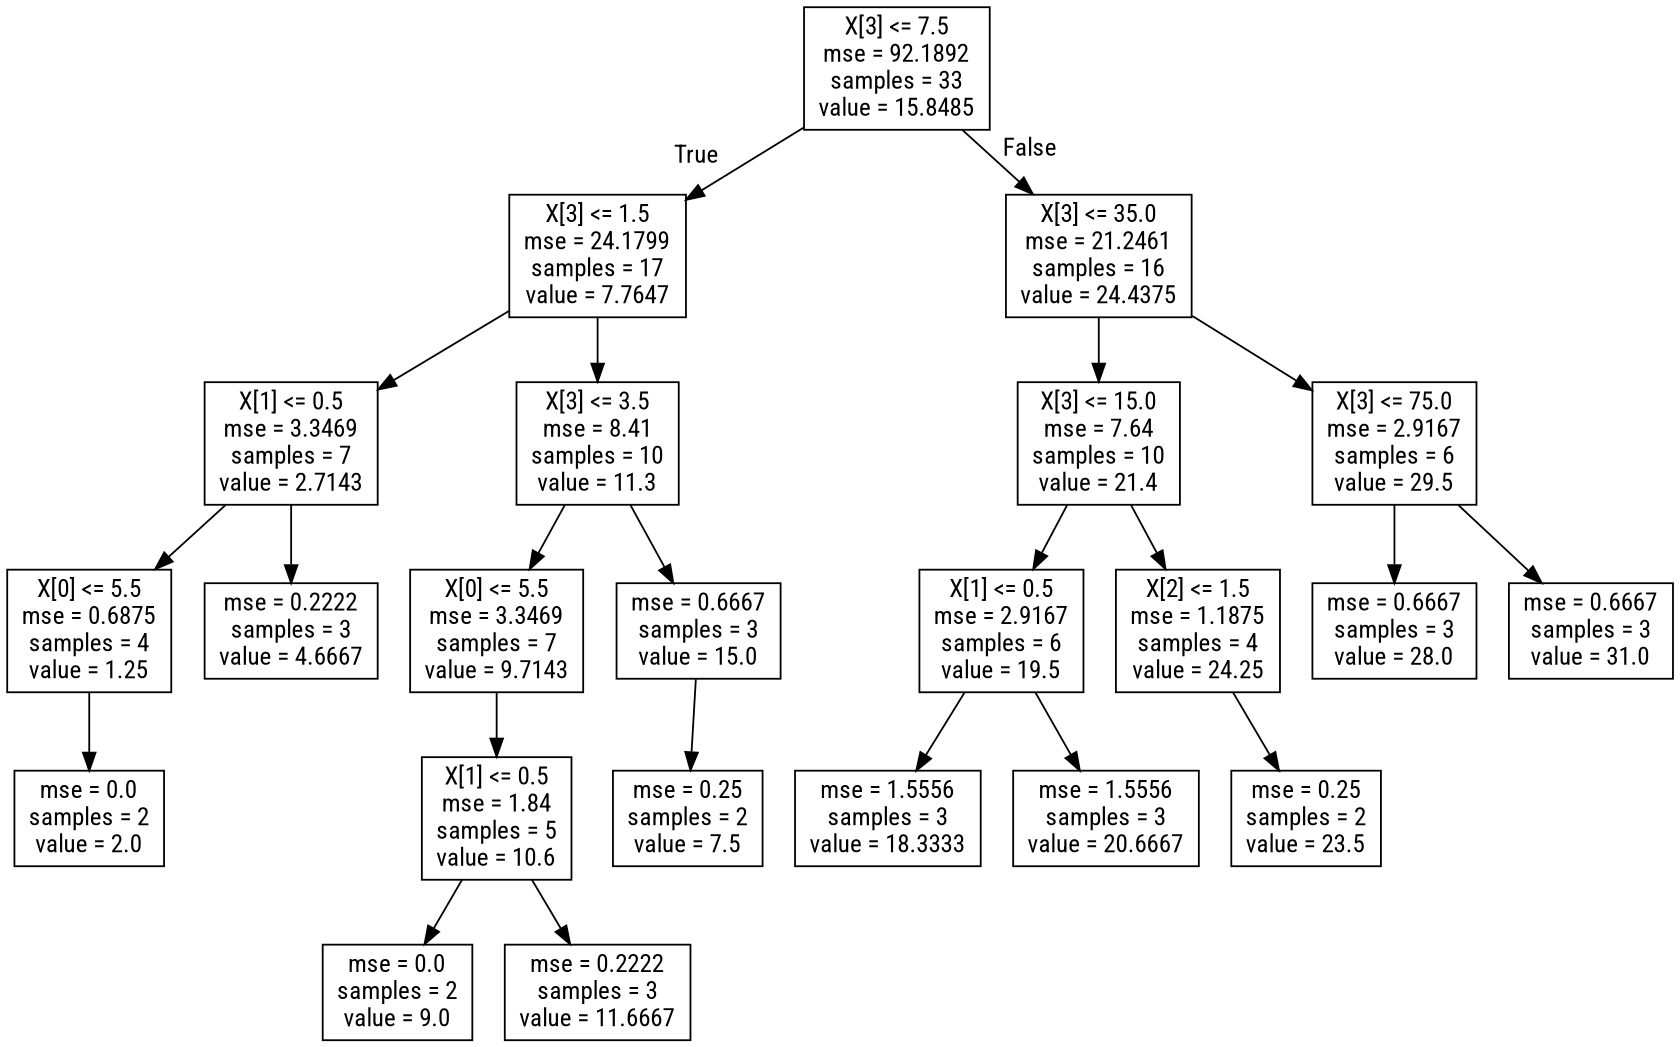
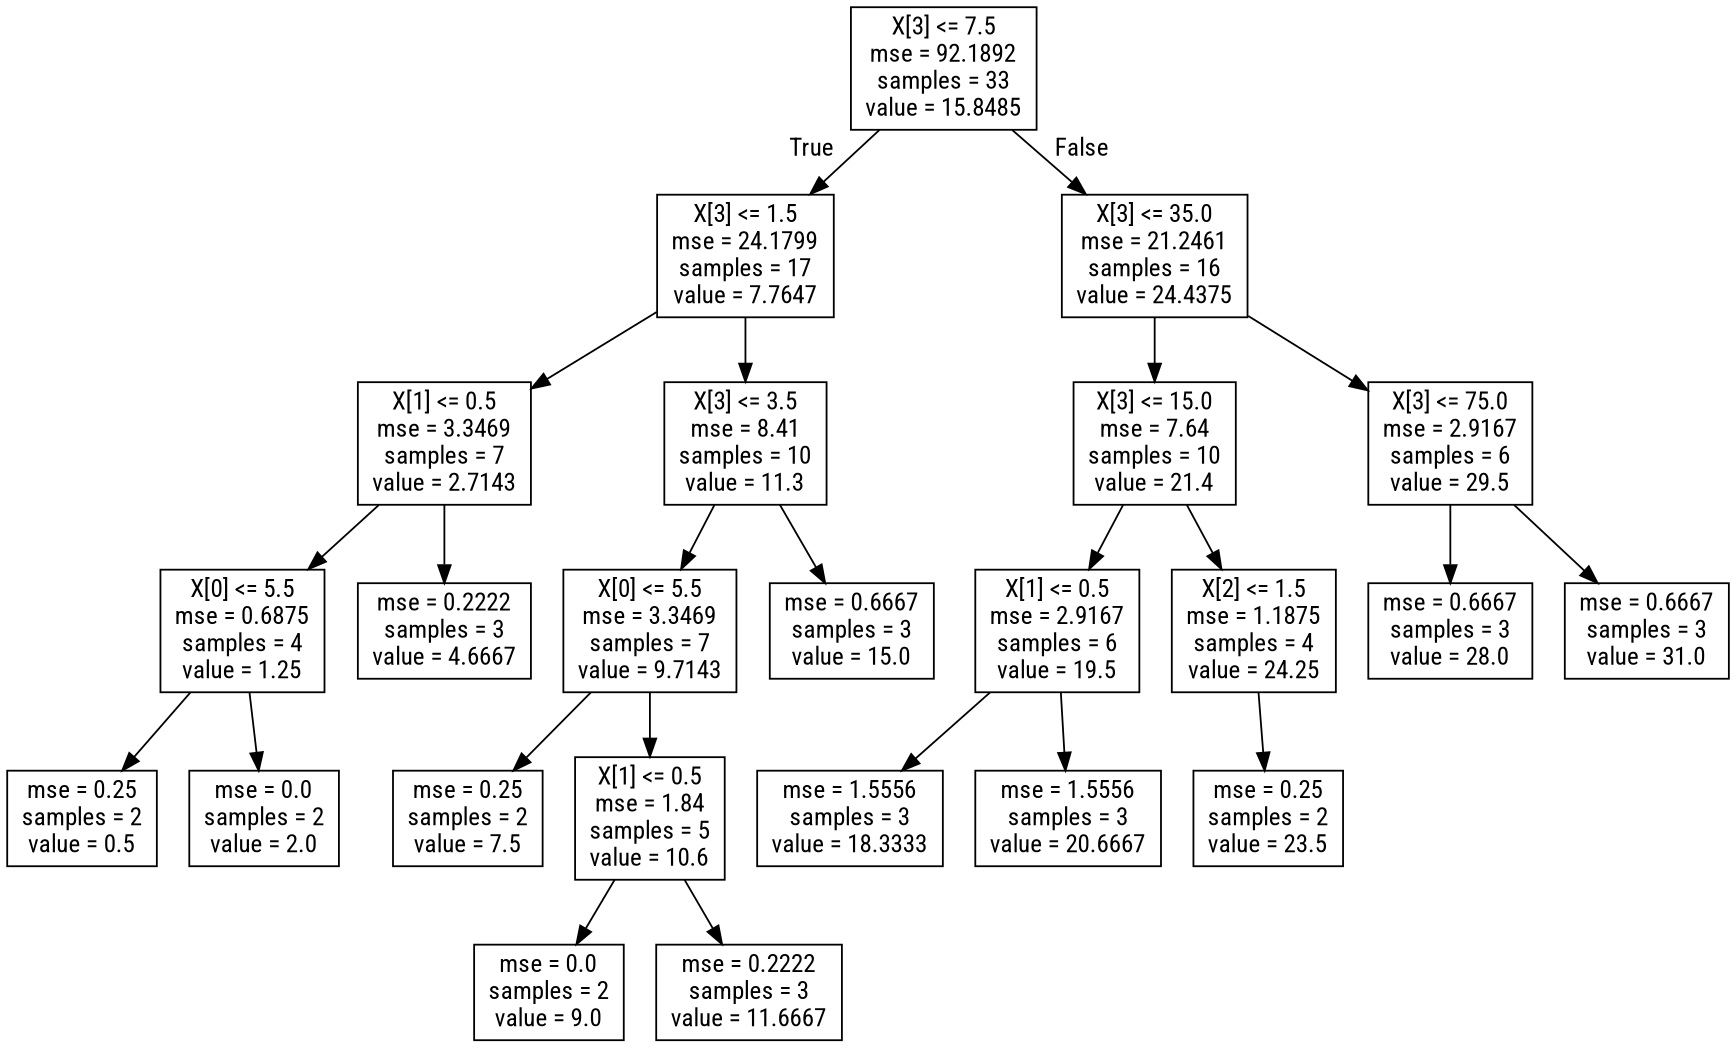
(694, 715) -> (559, 725)
none -> (82, 818)
